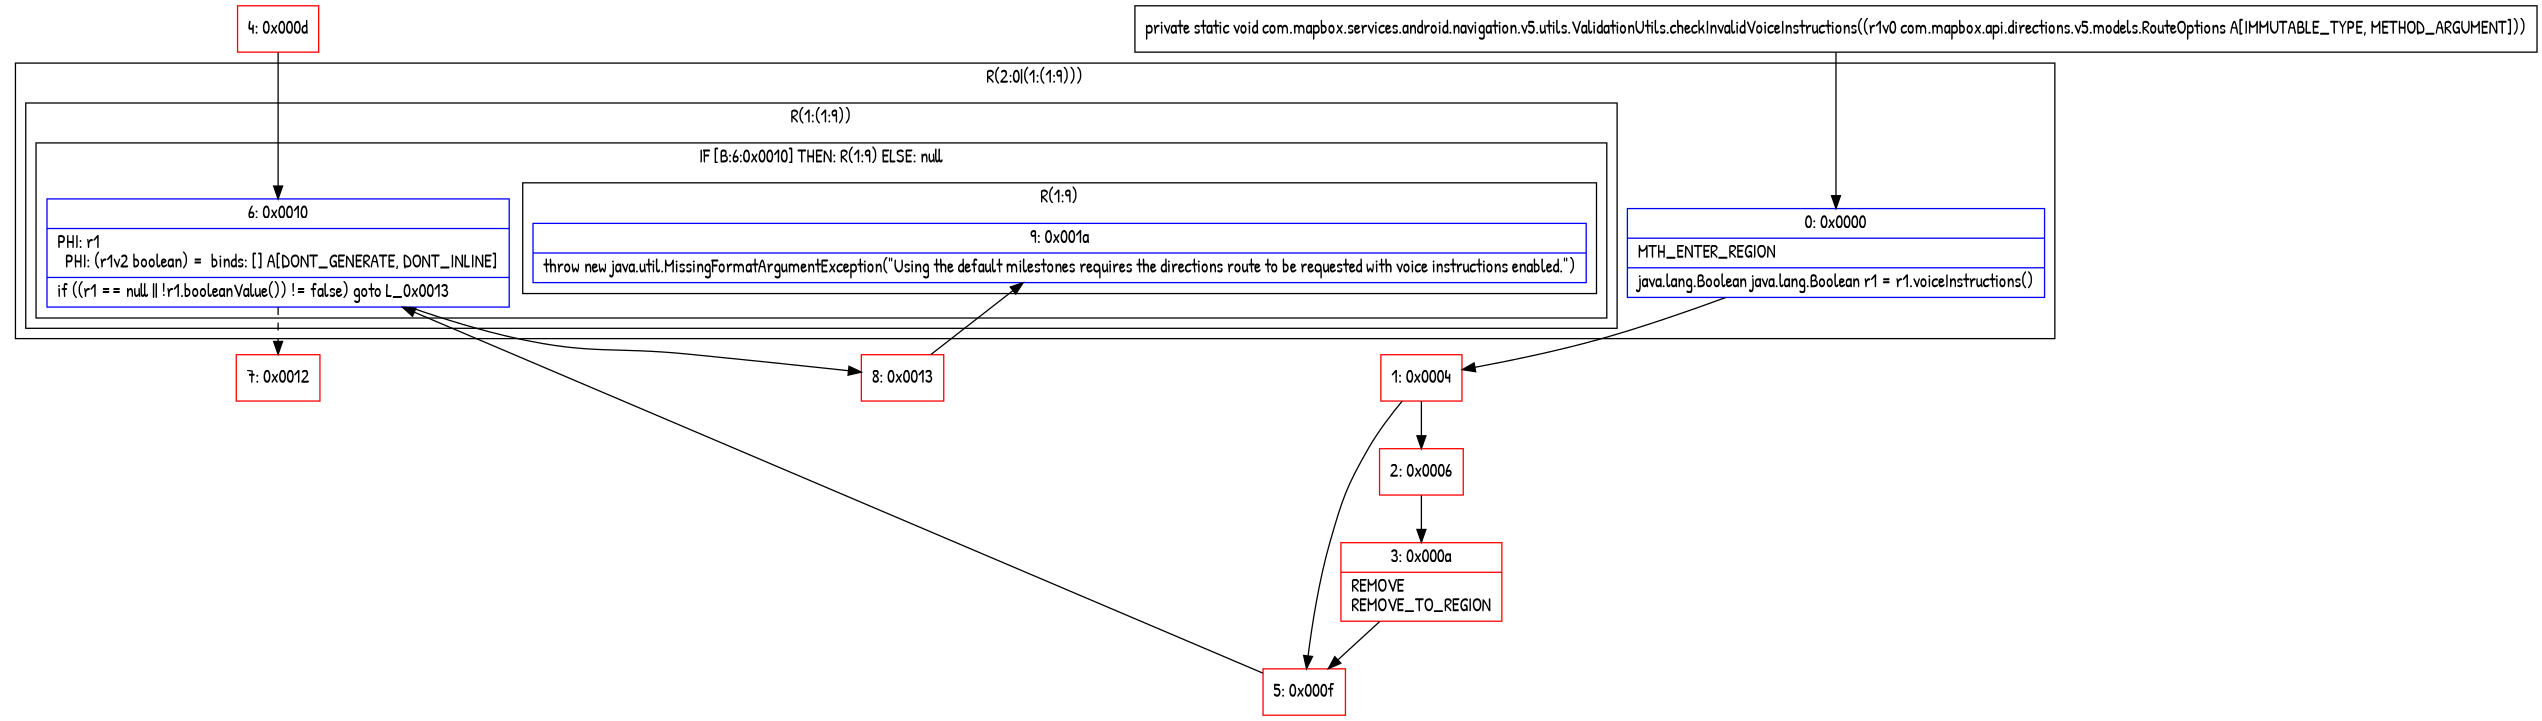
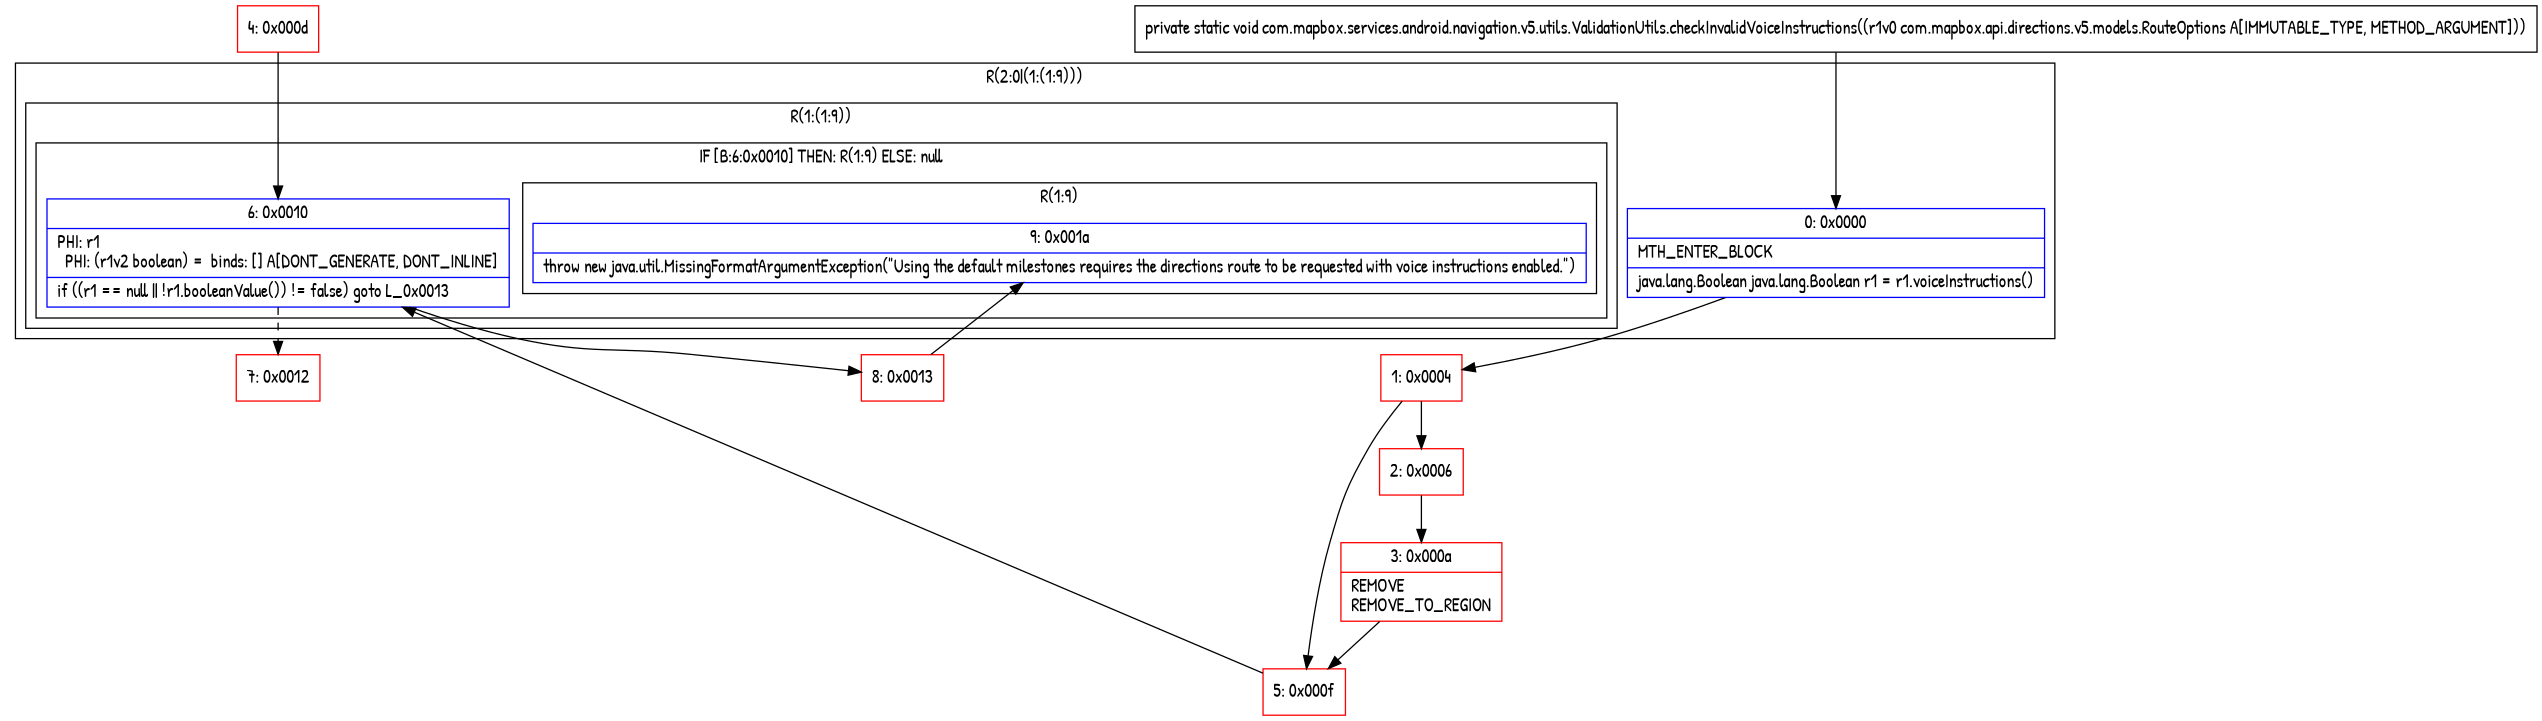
(1707, 252) -> (1706, 252)
